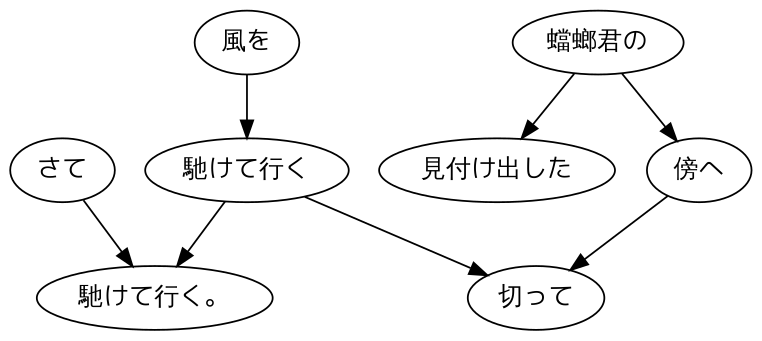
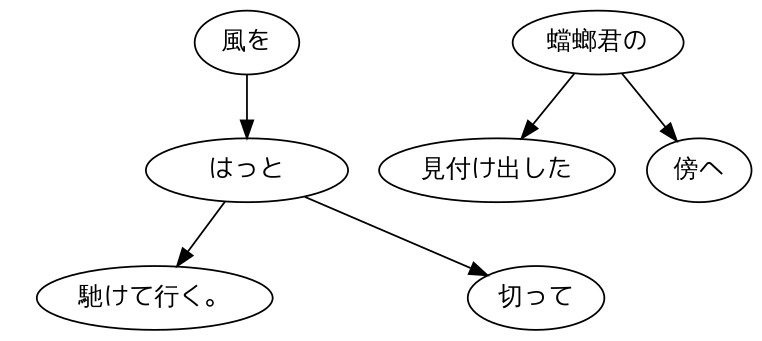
(63, 170) -> none
(247, 170) -> (247, 170)
(626, 228) -> none
